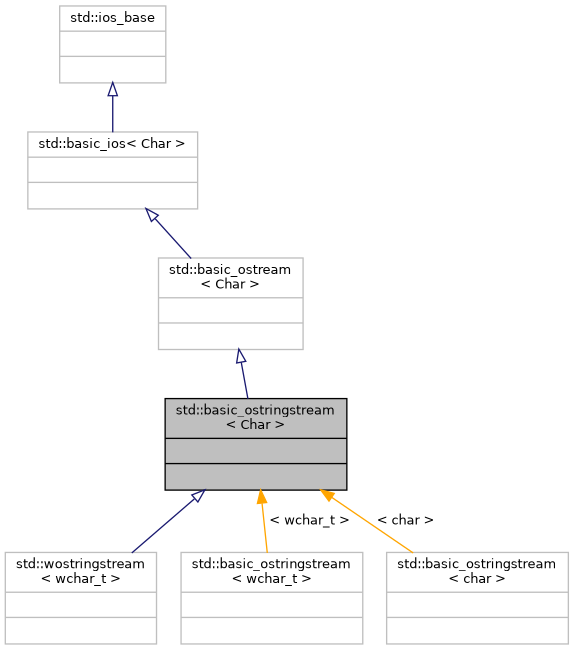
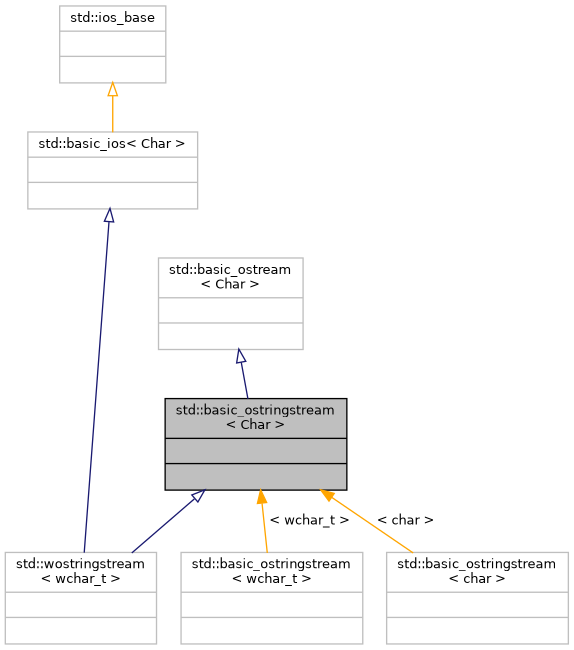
(113, 114) -> (113, 114)
(173, 239) -> (97, 387)
